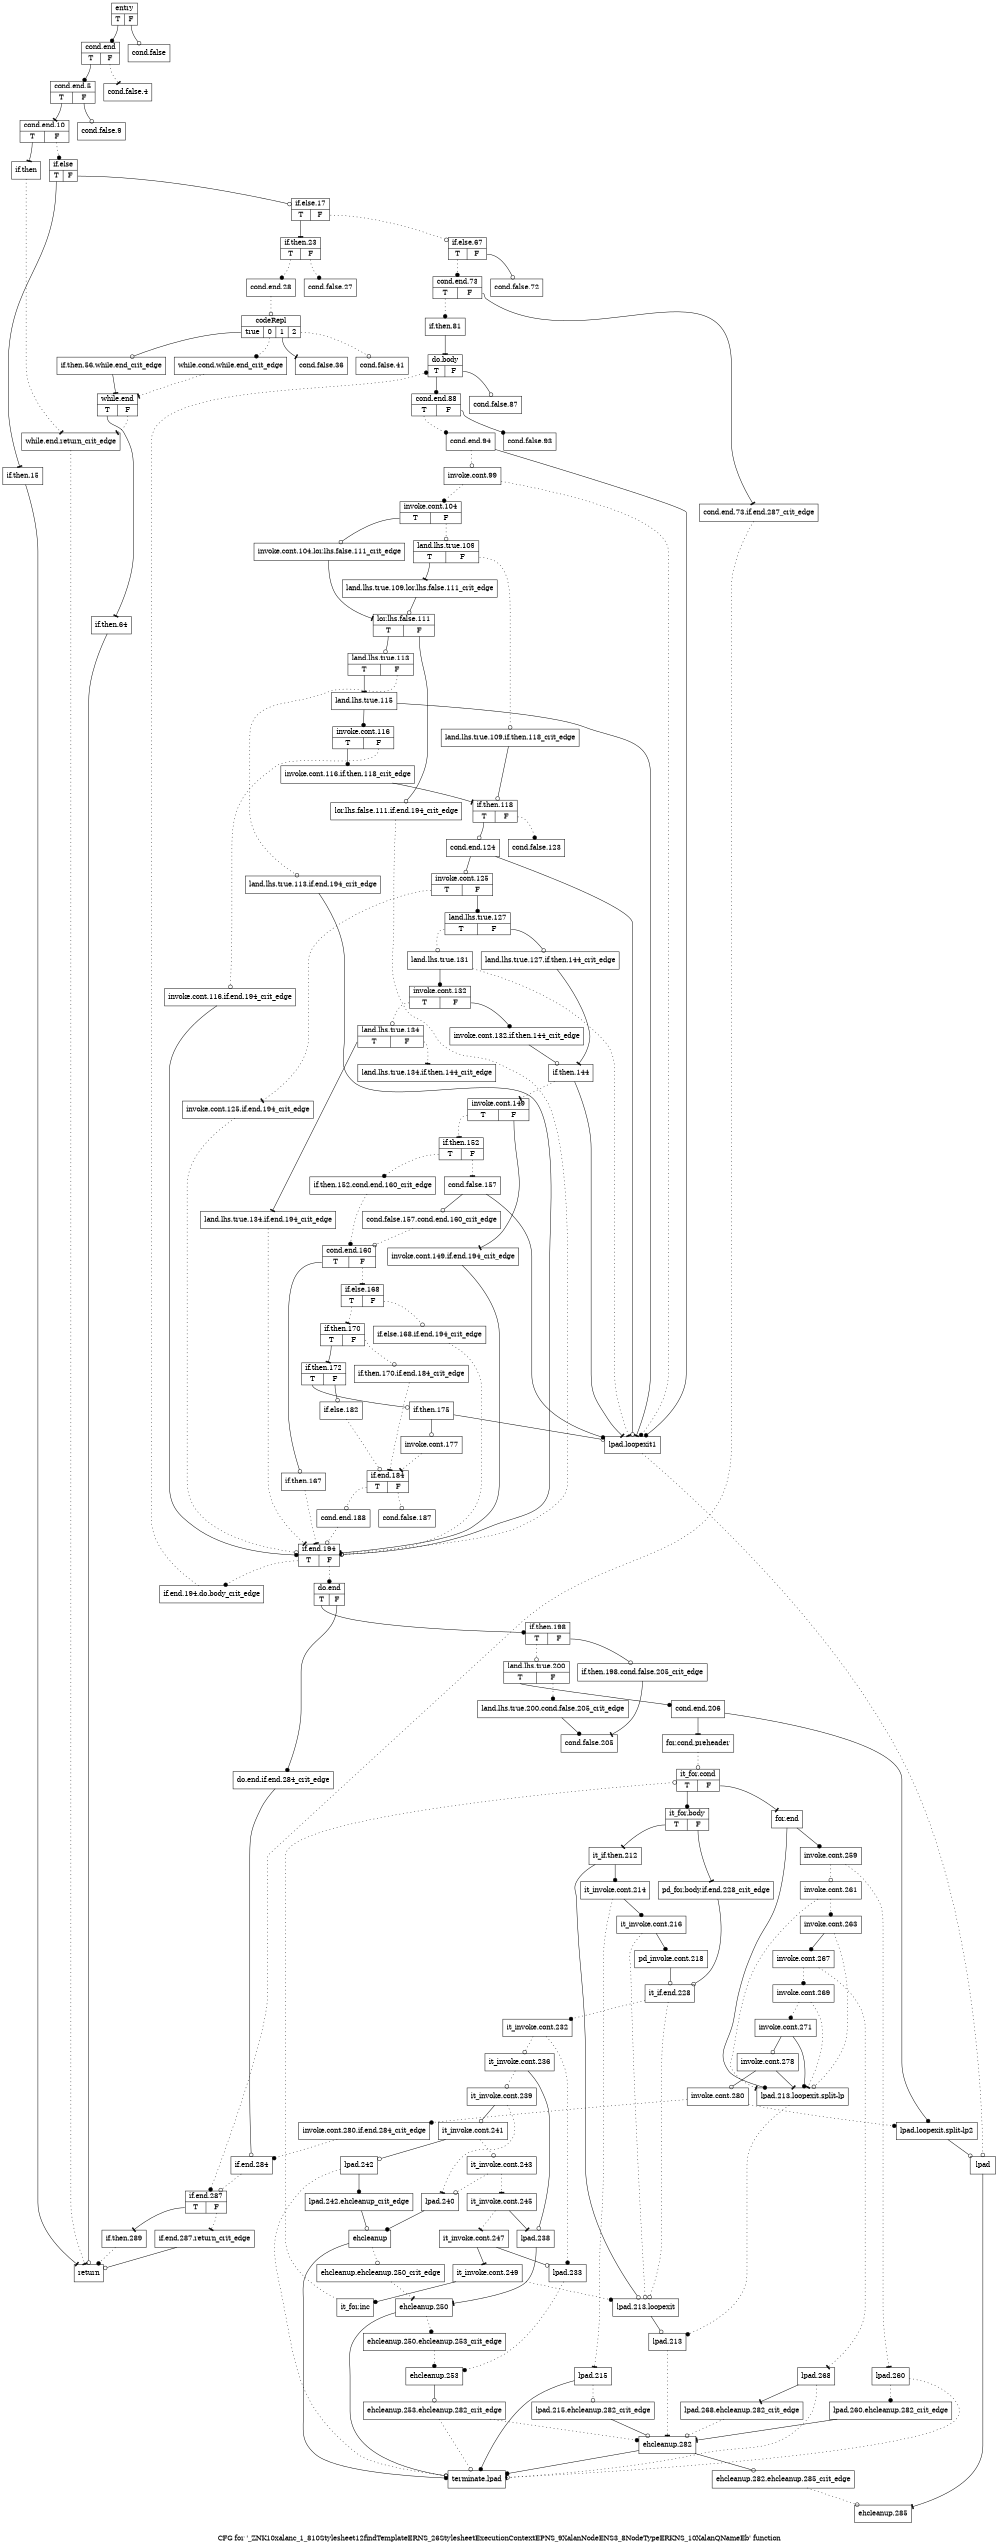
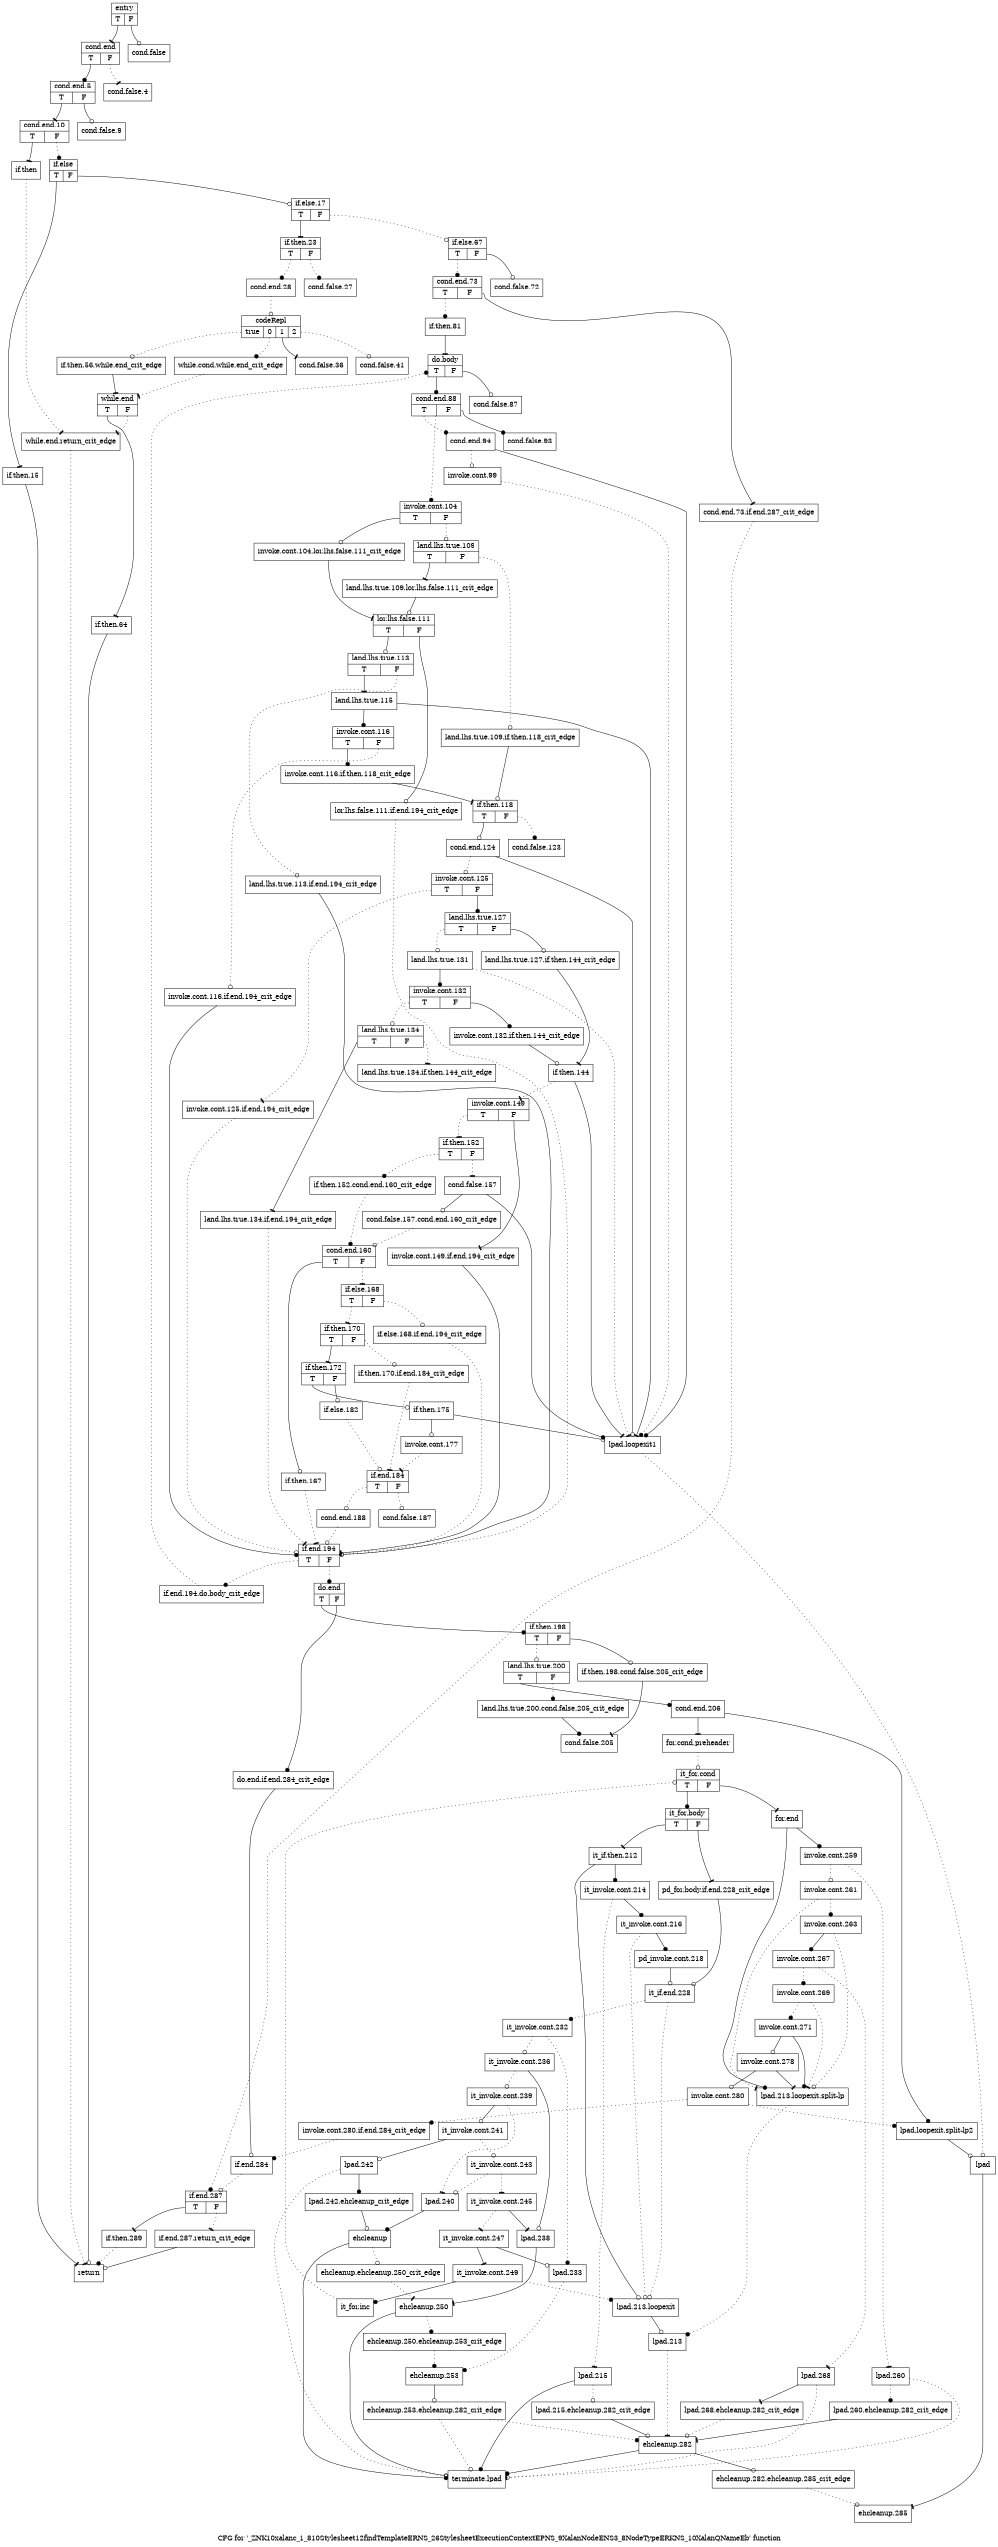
(116, 33) -> (116, 33)
(187, 340) -> (187, 340)
(454, 492) -> (434, 457)
(468, 863) -> (468, 863)
